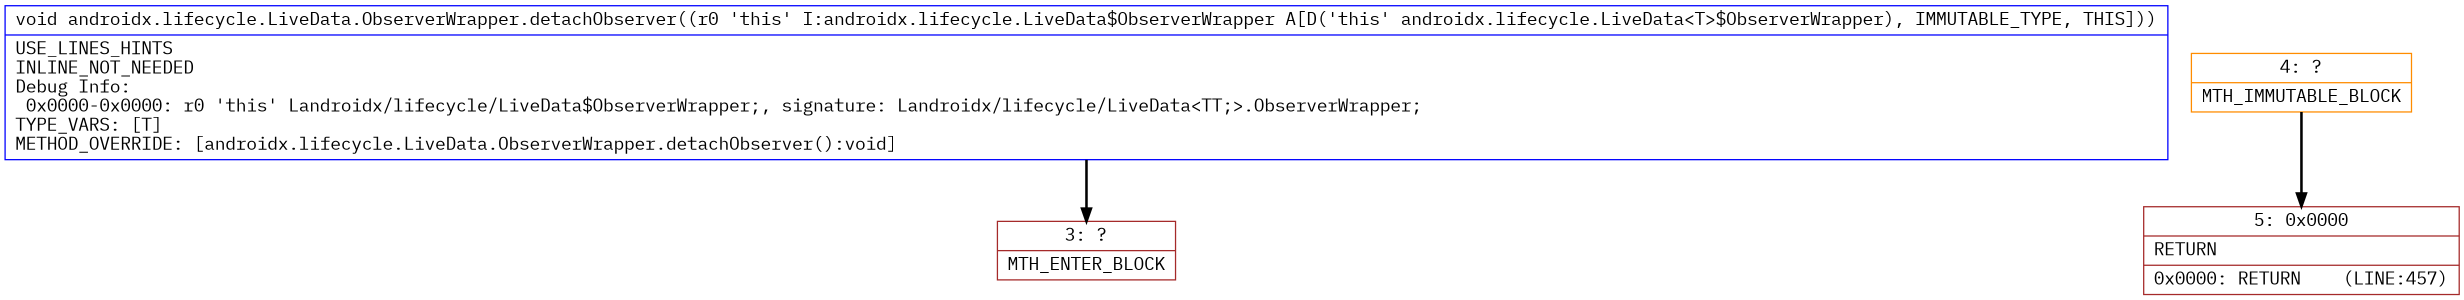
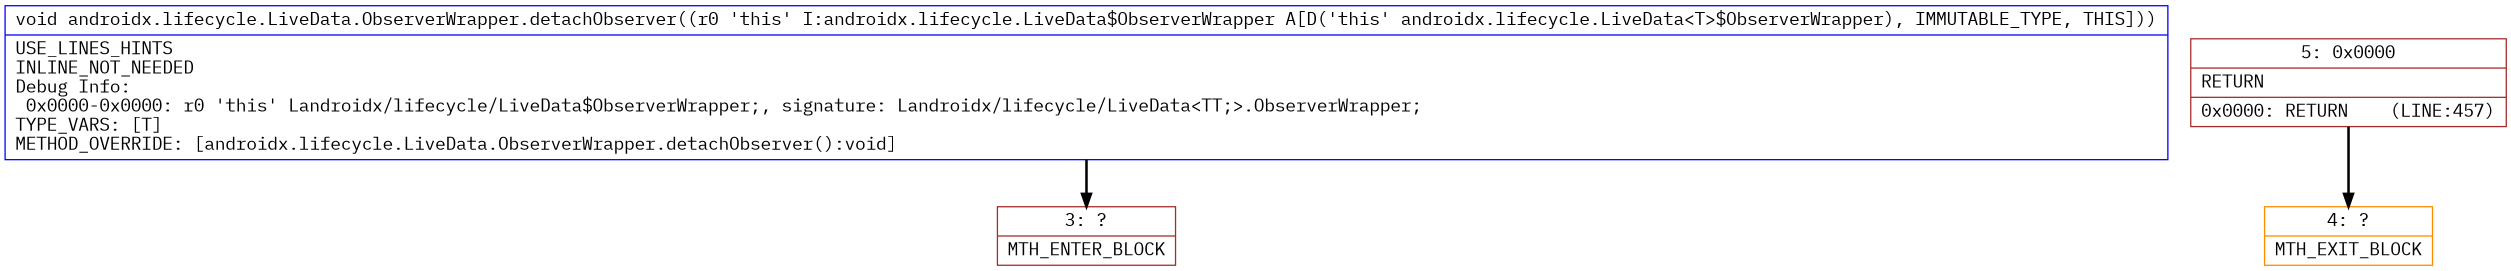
(2301, 97) -> (2349, 250)
(2301, 153) -> (2349, 160)
